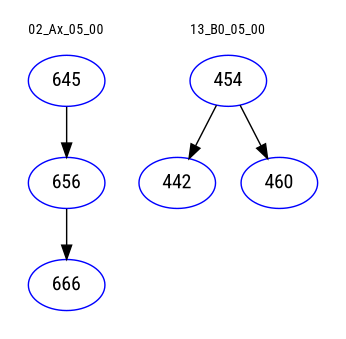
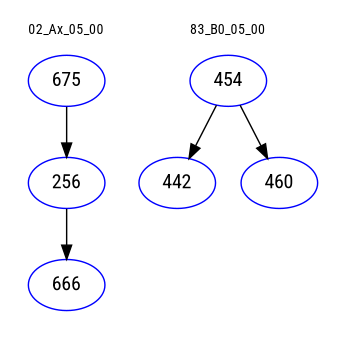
(228, 30) -> (228, 30)
(67, 81) -> (67, 81)
(67, 183) -> (67, 183)
